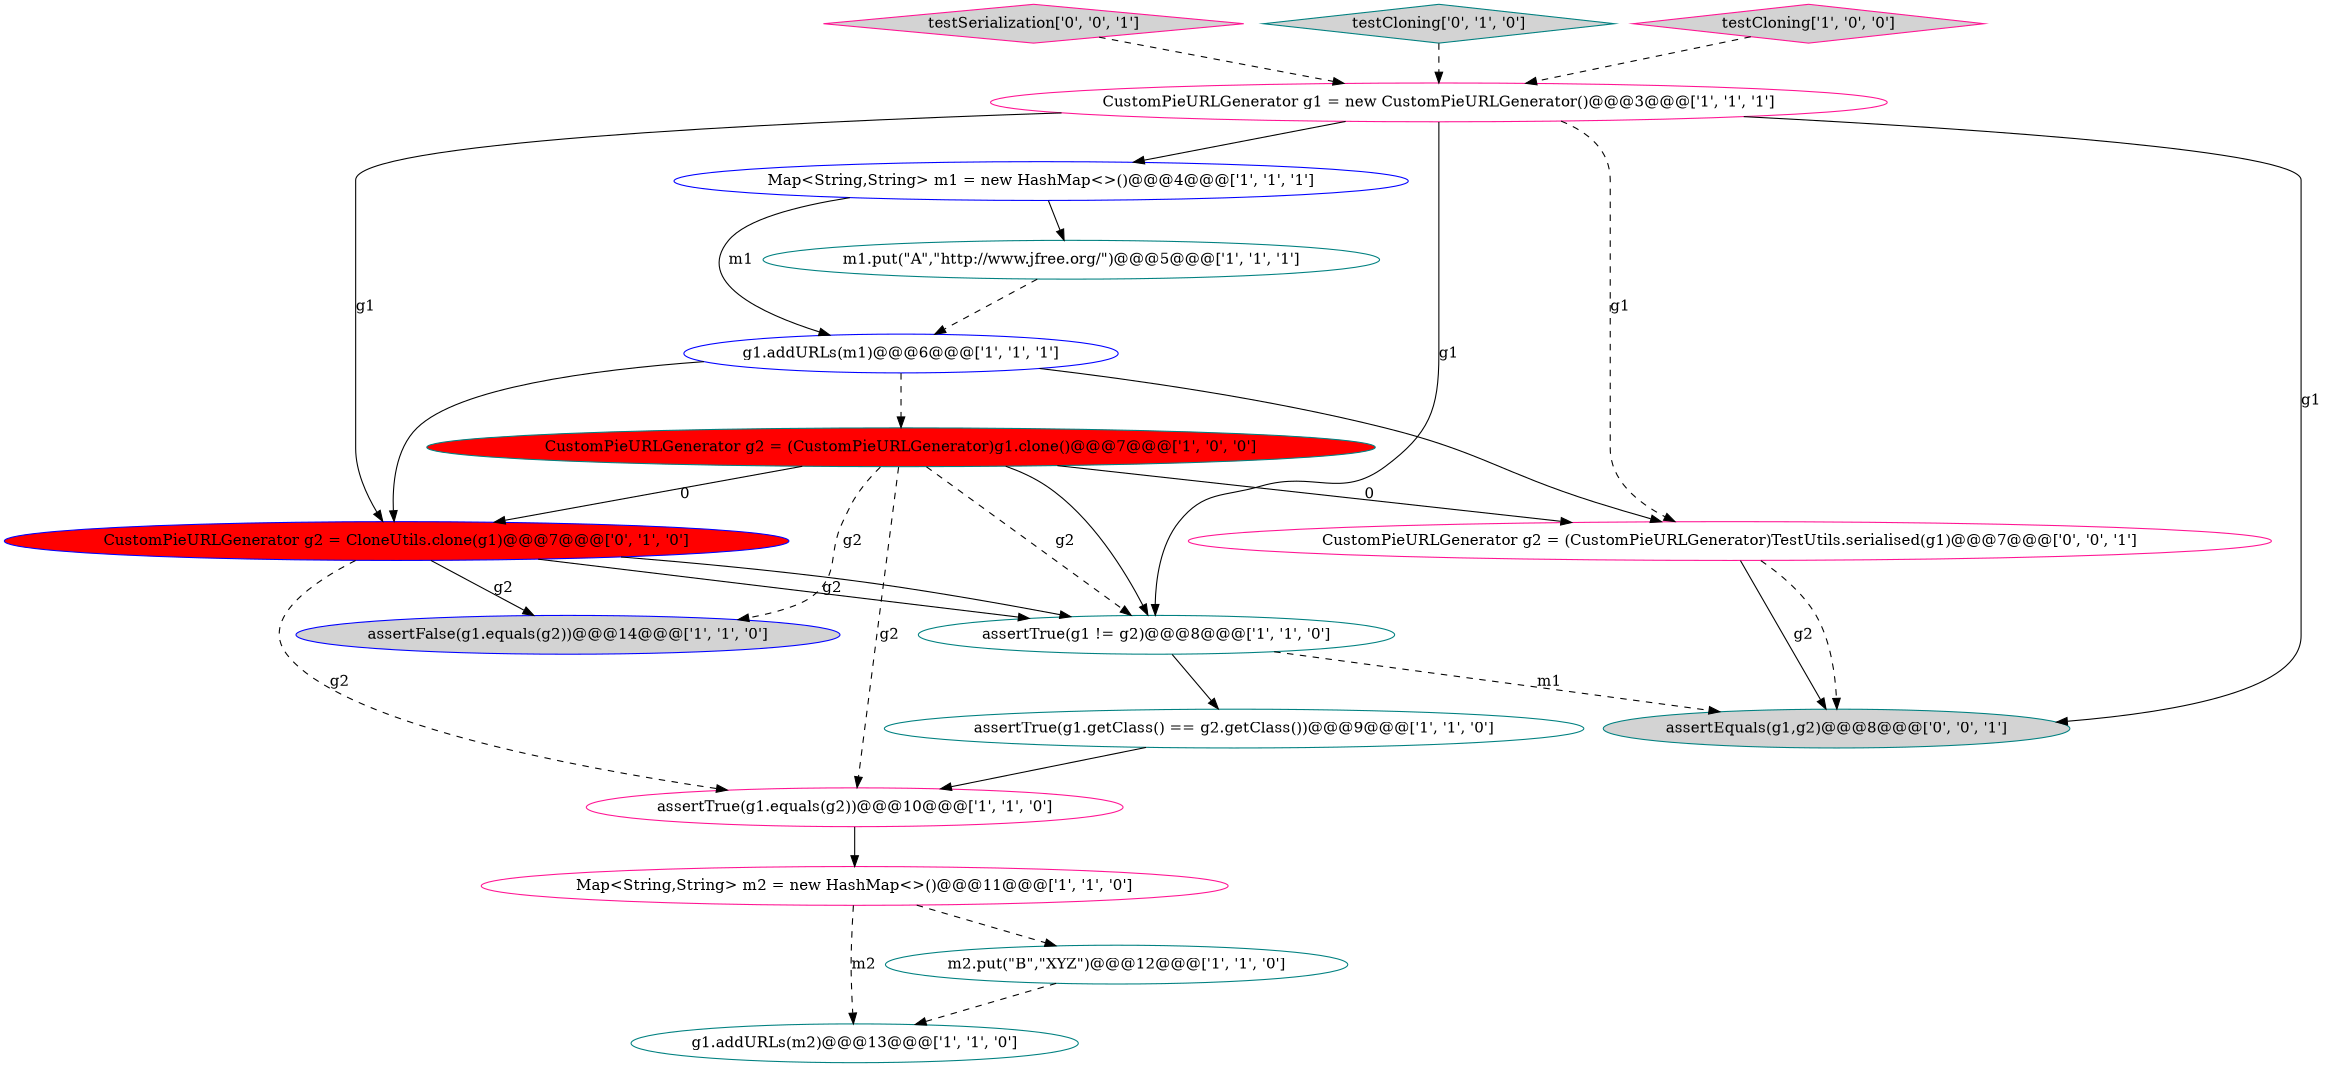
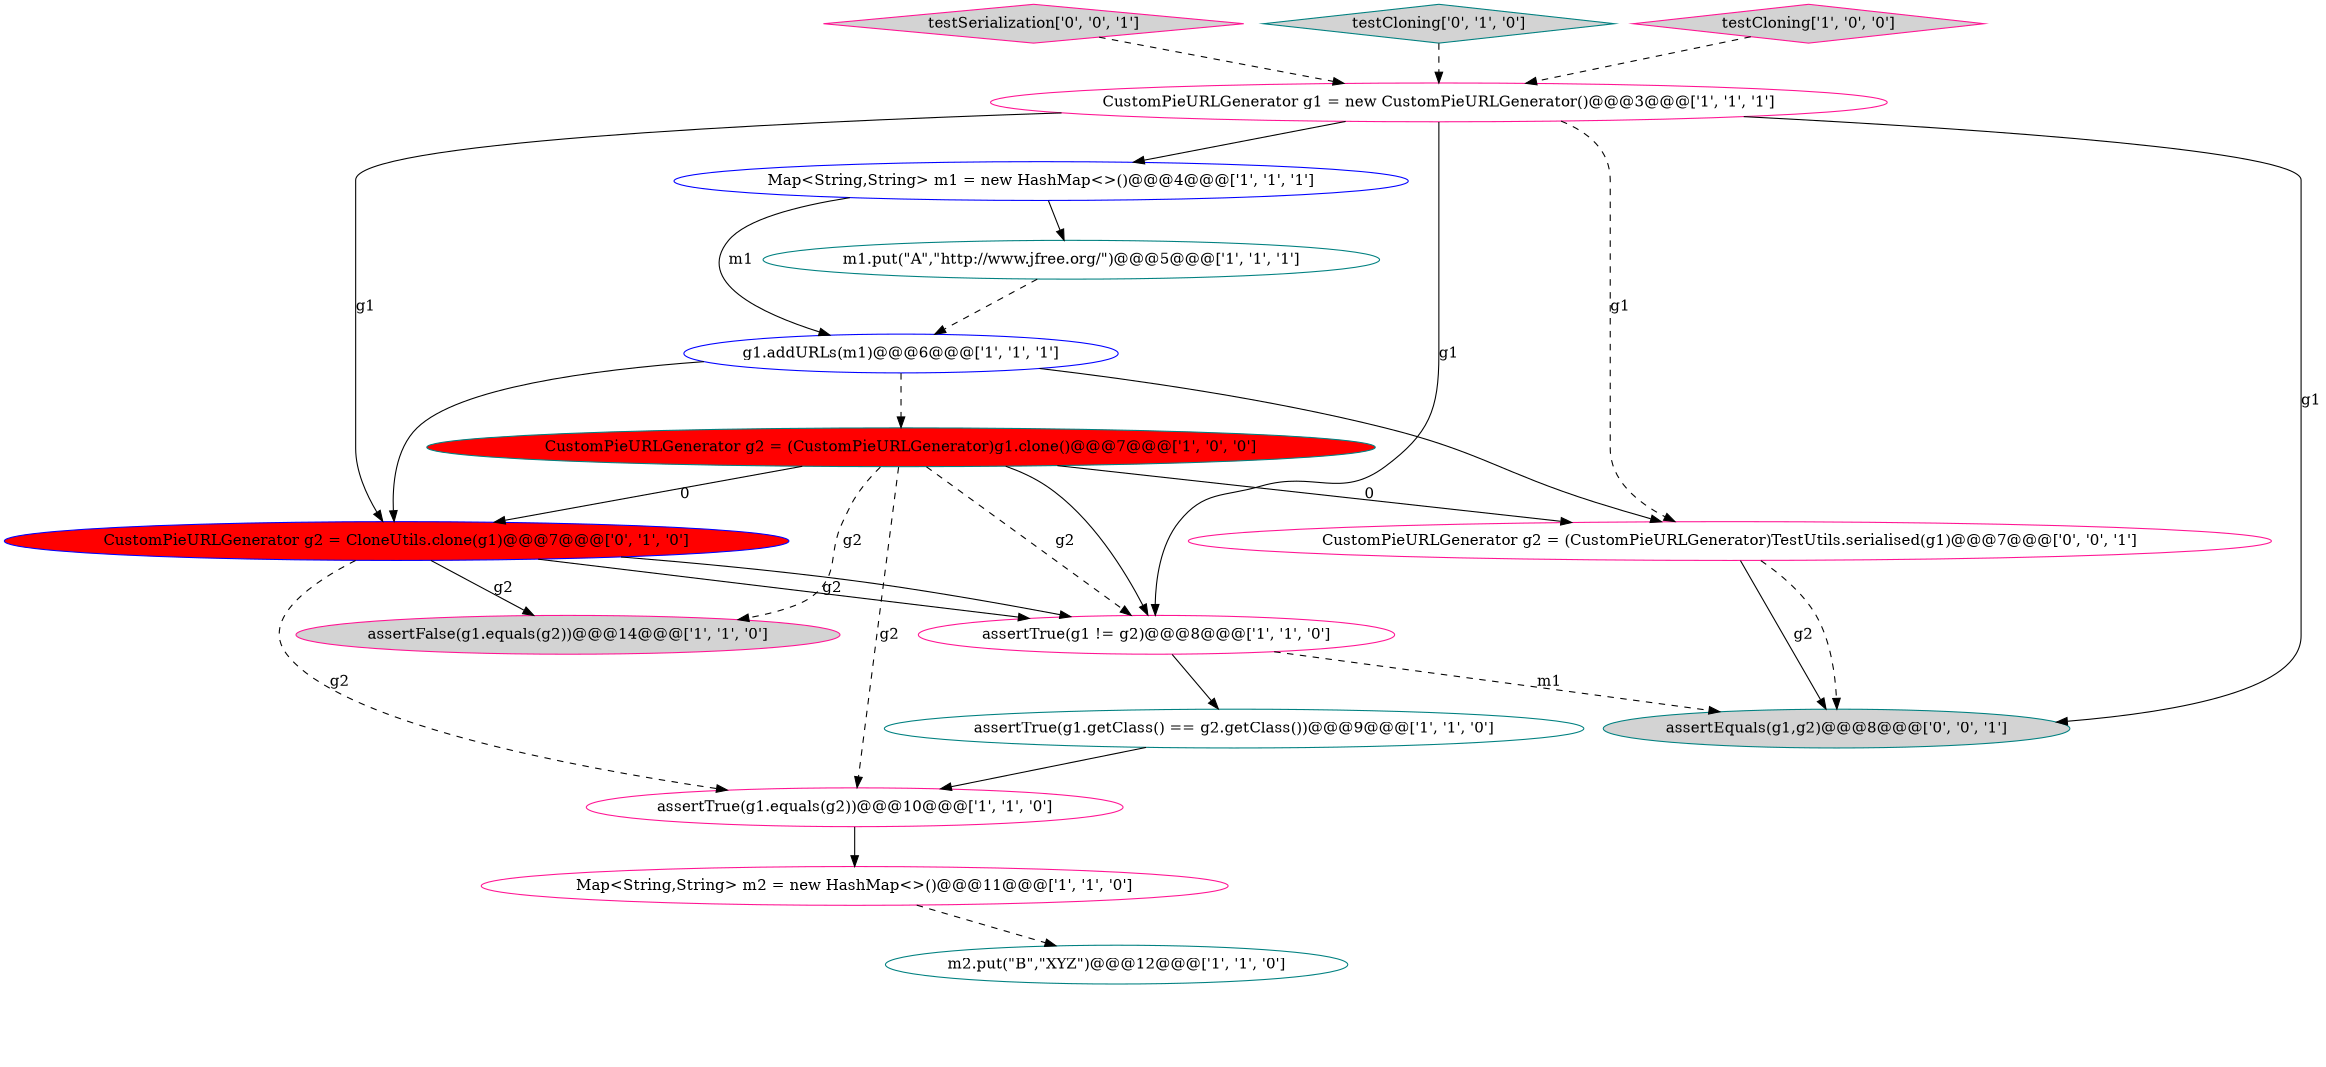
(568, 635) -> (568, 635)
(1156, 635) -> (1156, 635)
(855, 1043) -> none
